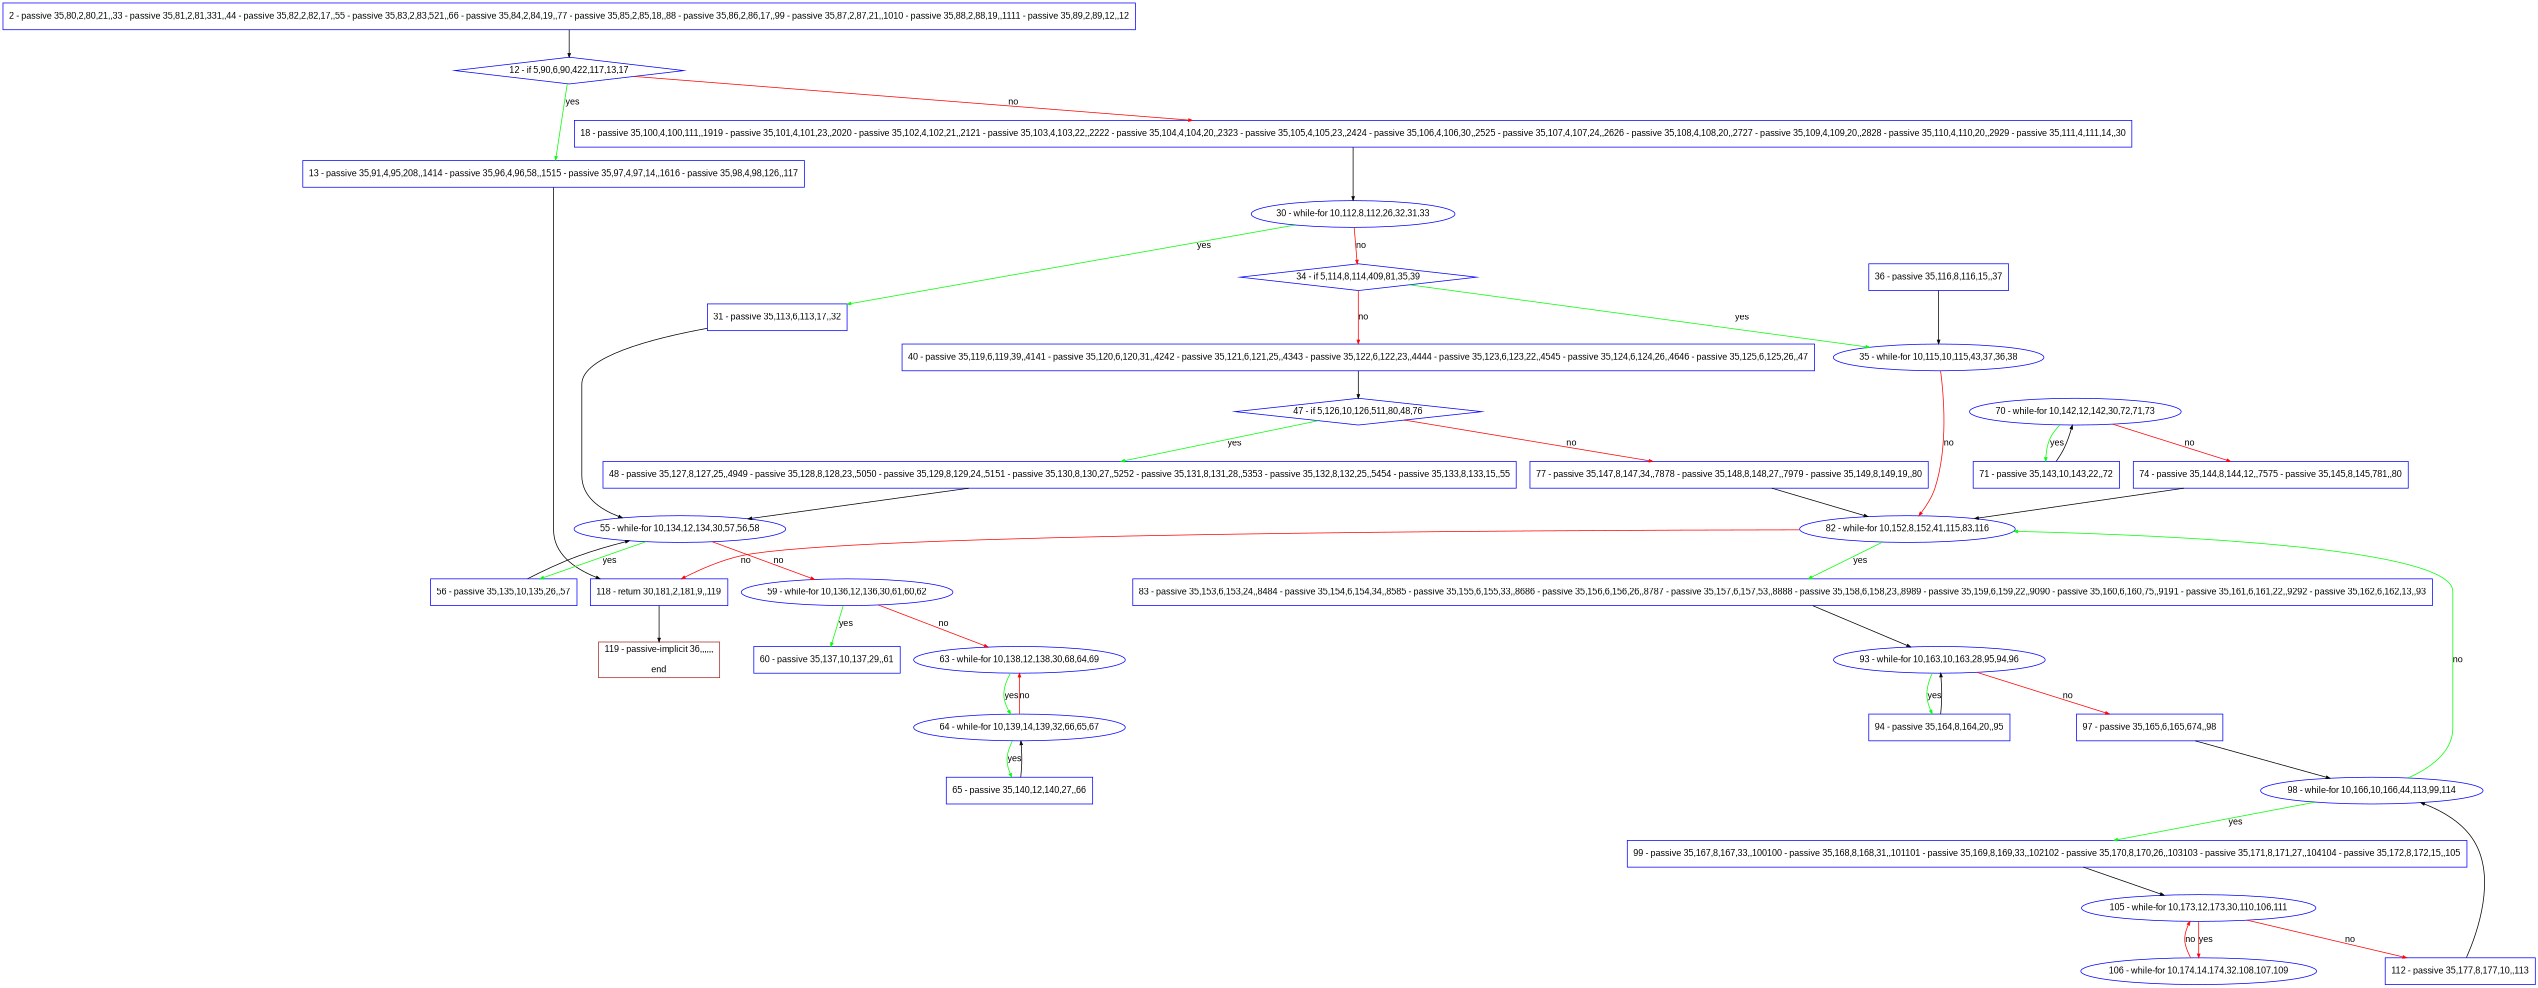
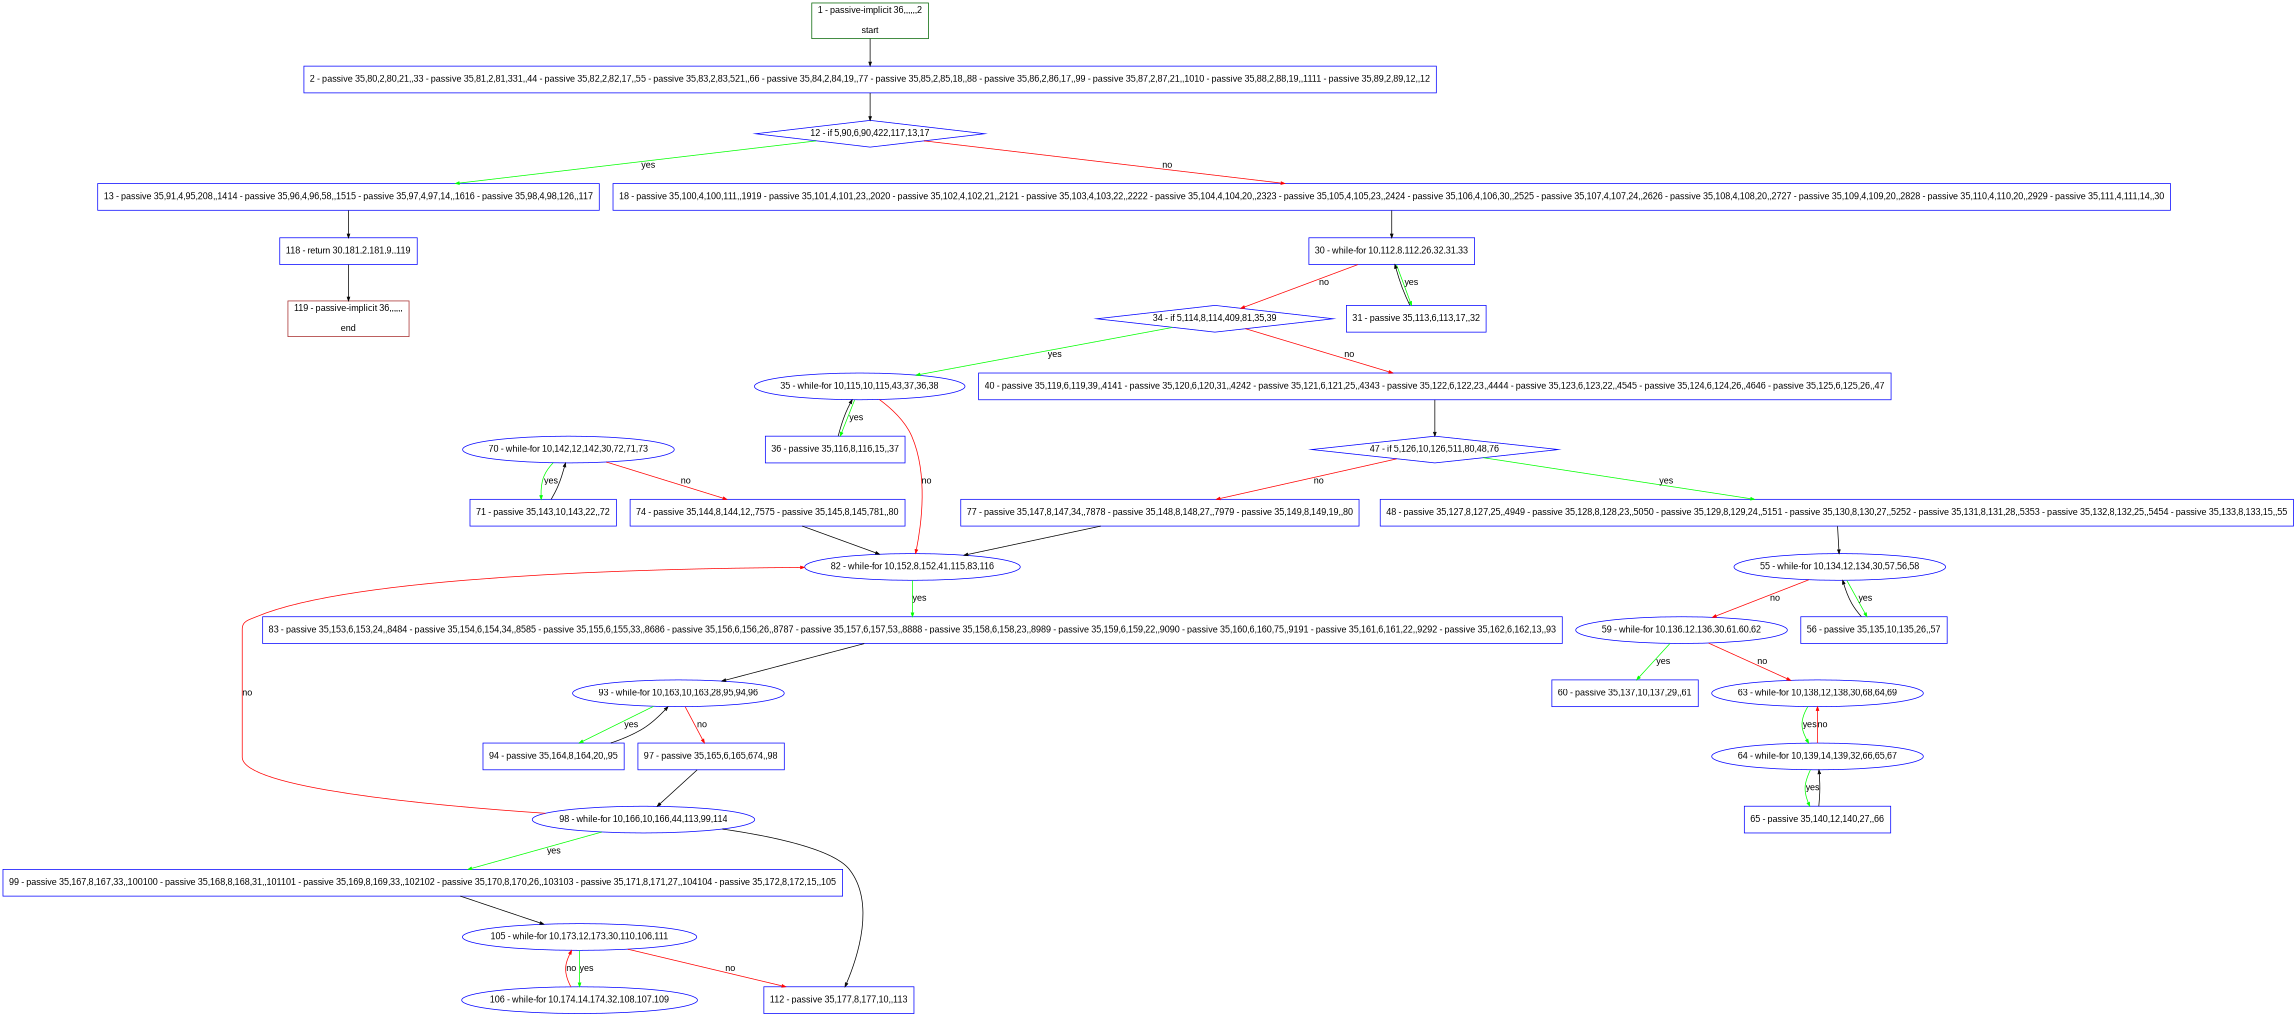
none -> (870, 21)
(1353, 214) -> (1392, 251)
(582, 388) -> (1402, 287)
none -> (848, 416)
(1240, 534) -> none
(2344, 553) -> (298, 604)
(2483, 868) -> (843, 864)
(2199, 938) -> (580, 967)
